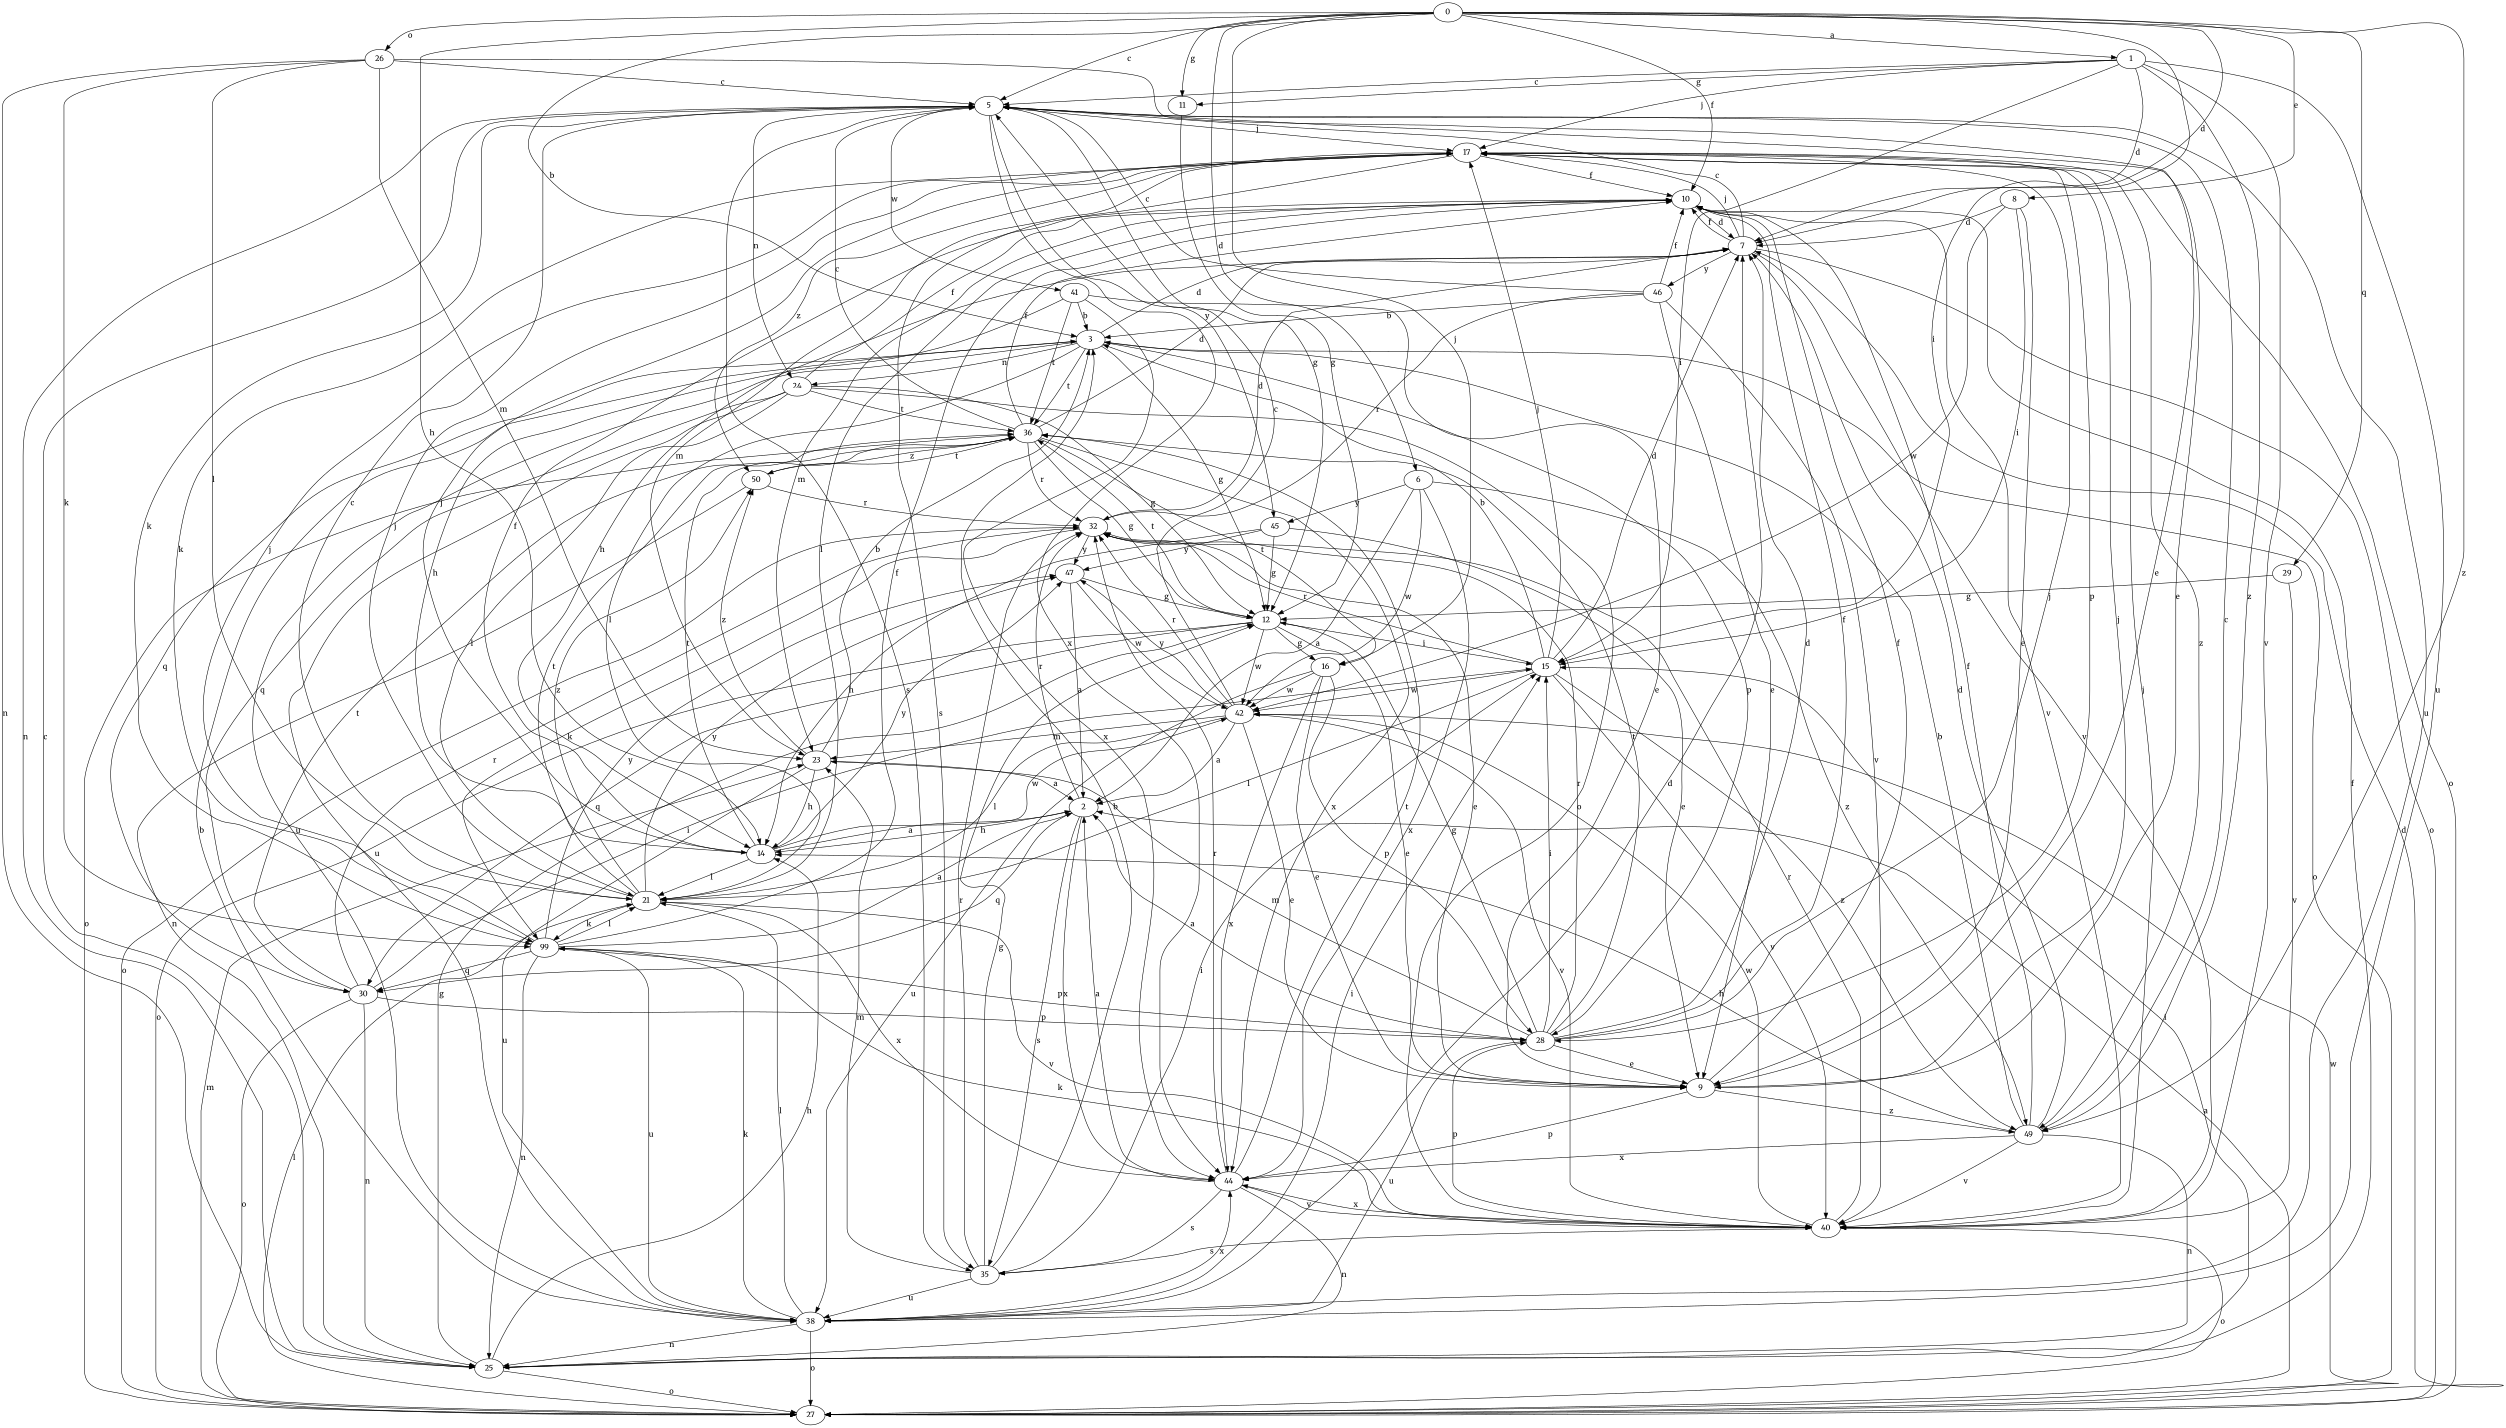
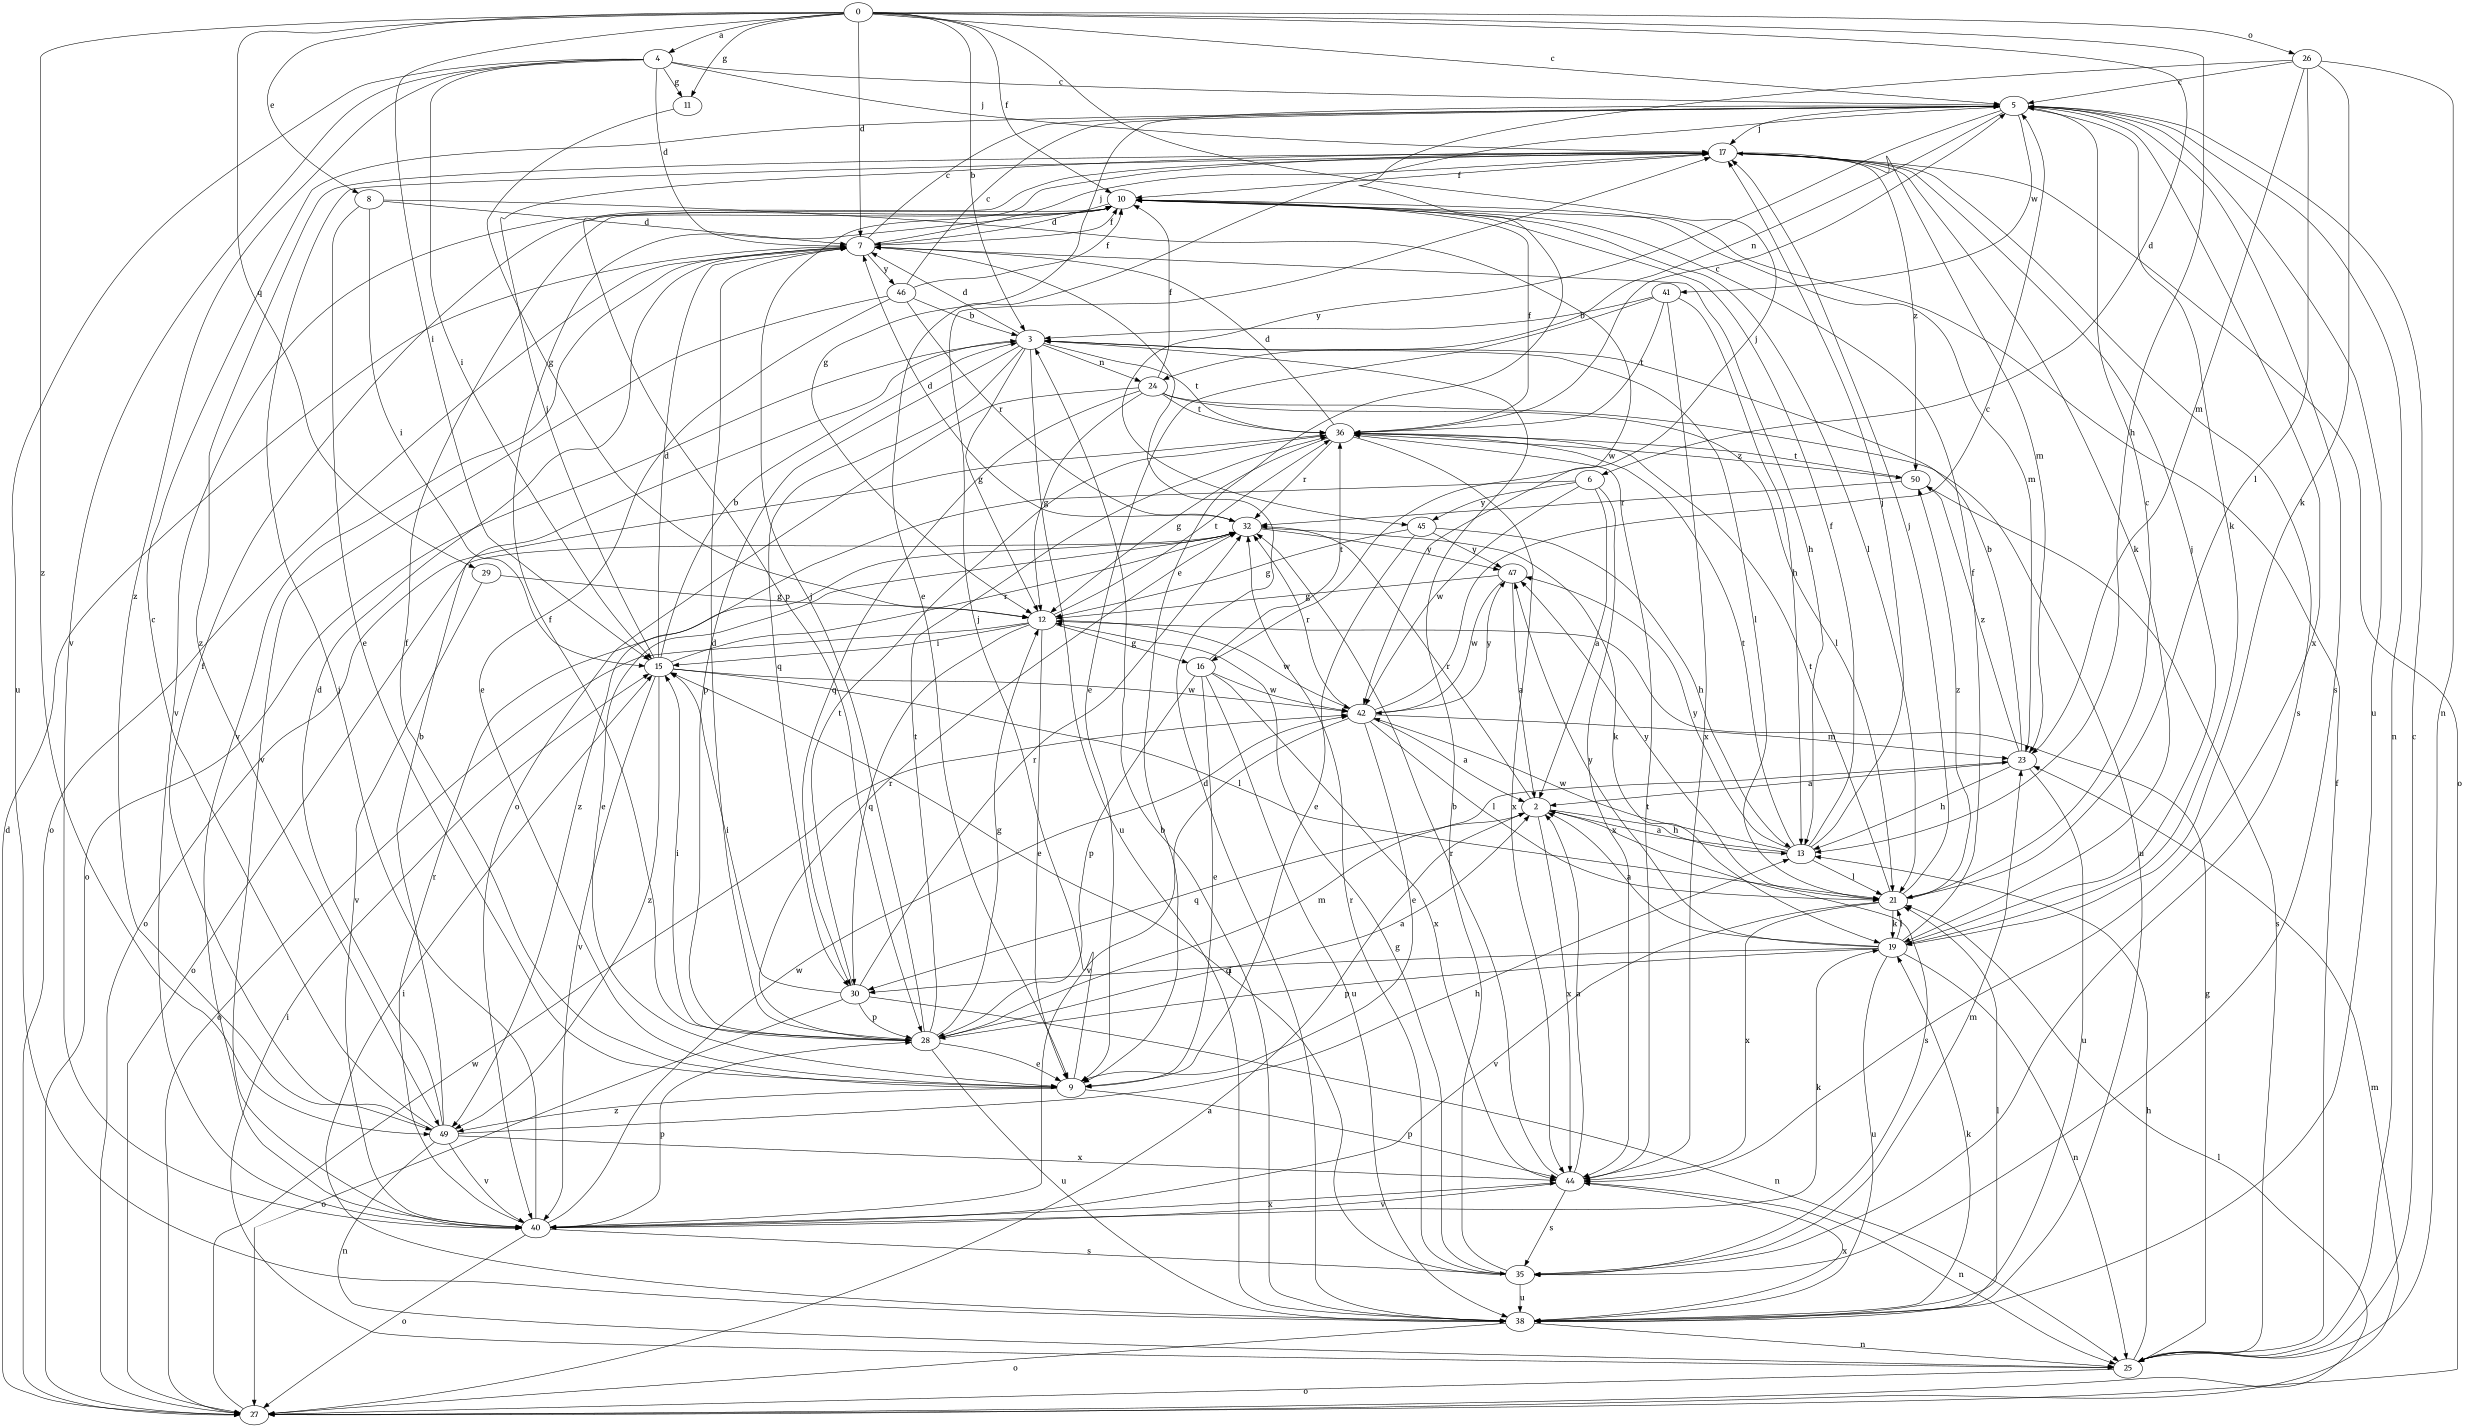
(2131, 59) -> (658, 59)
(1213, 531) -> (1326, 585)
(761, 854) -> (1801, 854)
(175, 924) -> (2278, 924)
(544, 948) -> (1893, 948)
